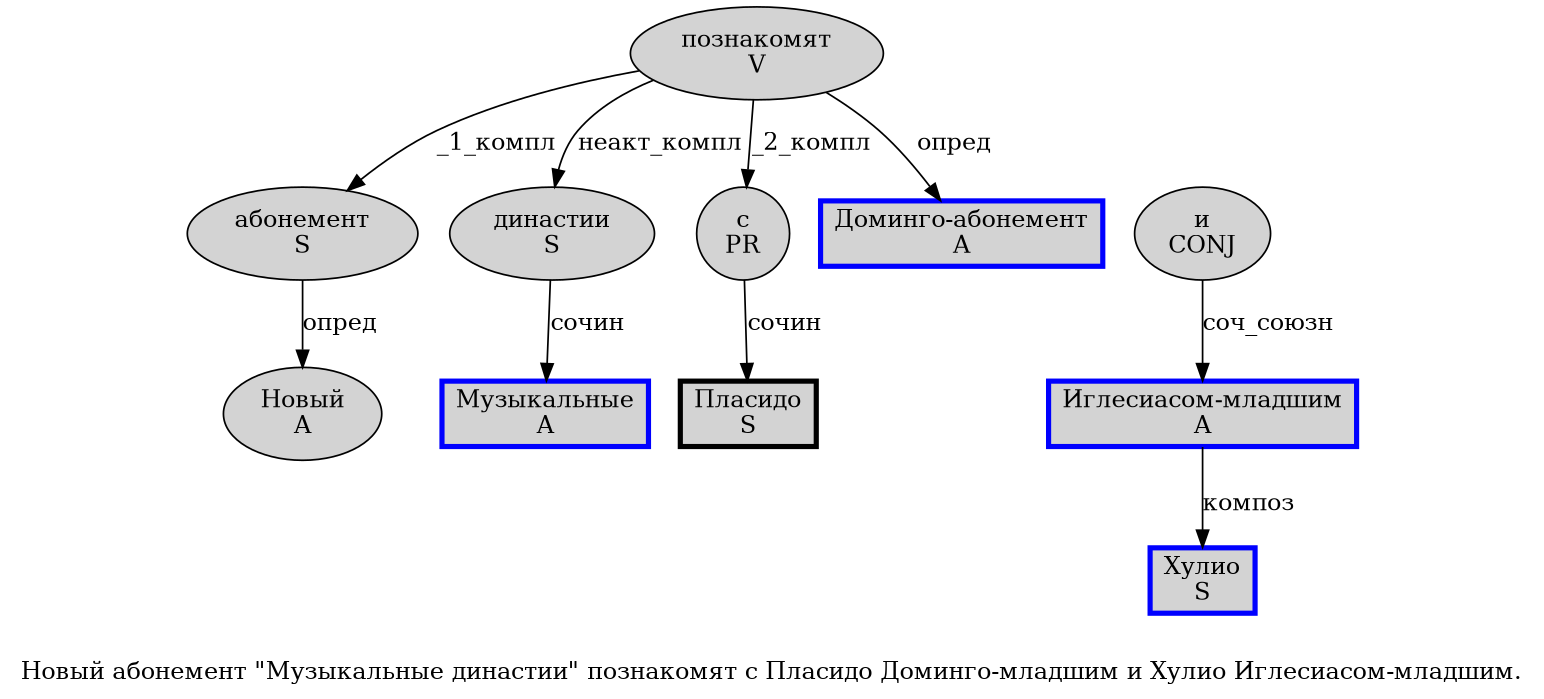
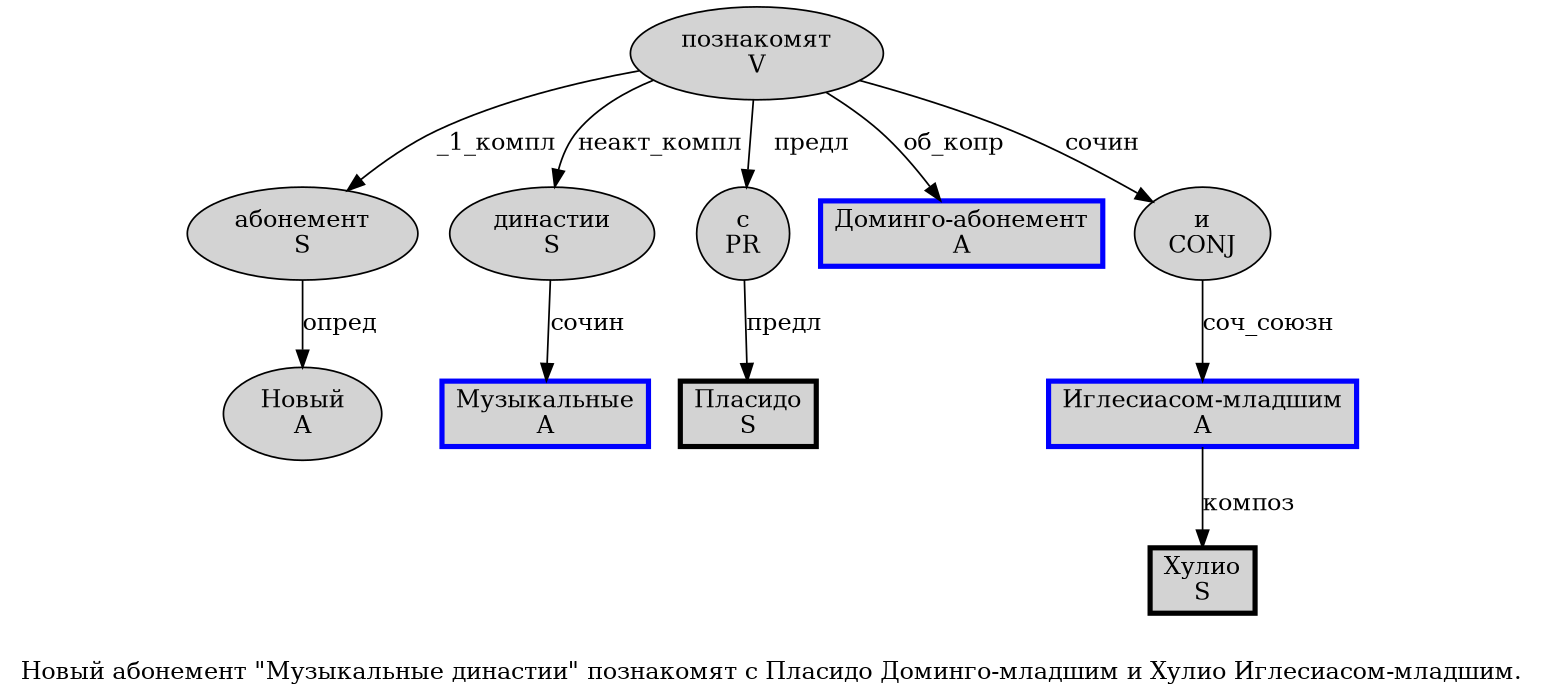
none -> (1002, 127)
(812, 143) -> (812, 143)
(954, 143) -> (954, 143)
(784, 324) -> (784, 324)
(1203, 581) -> (1203, 581)
